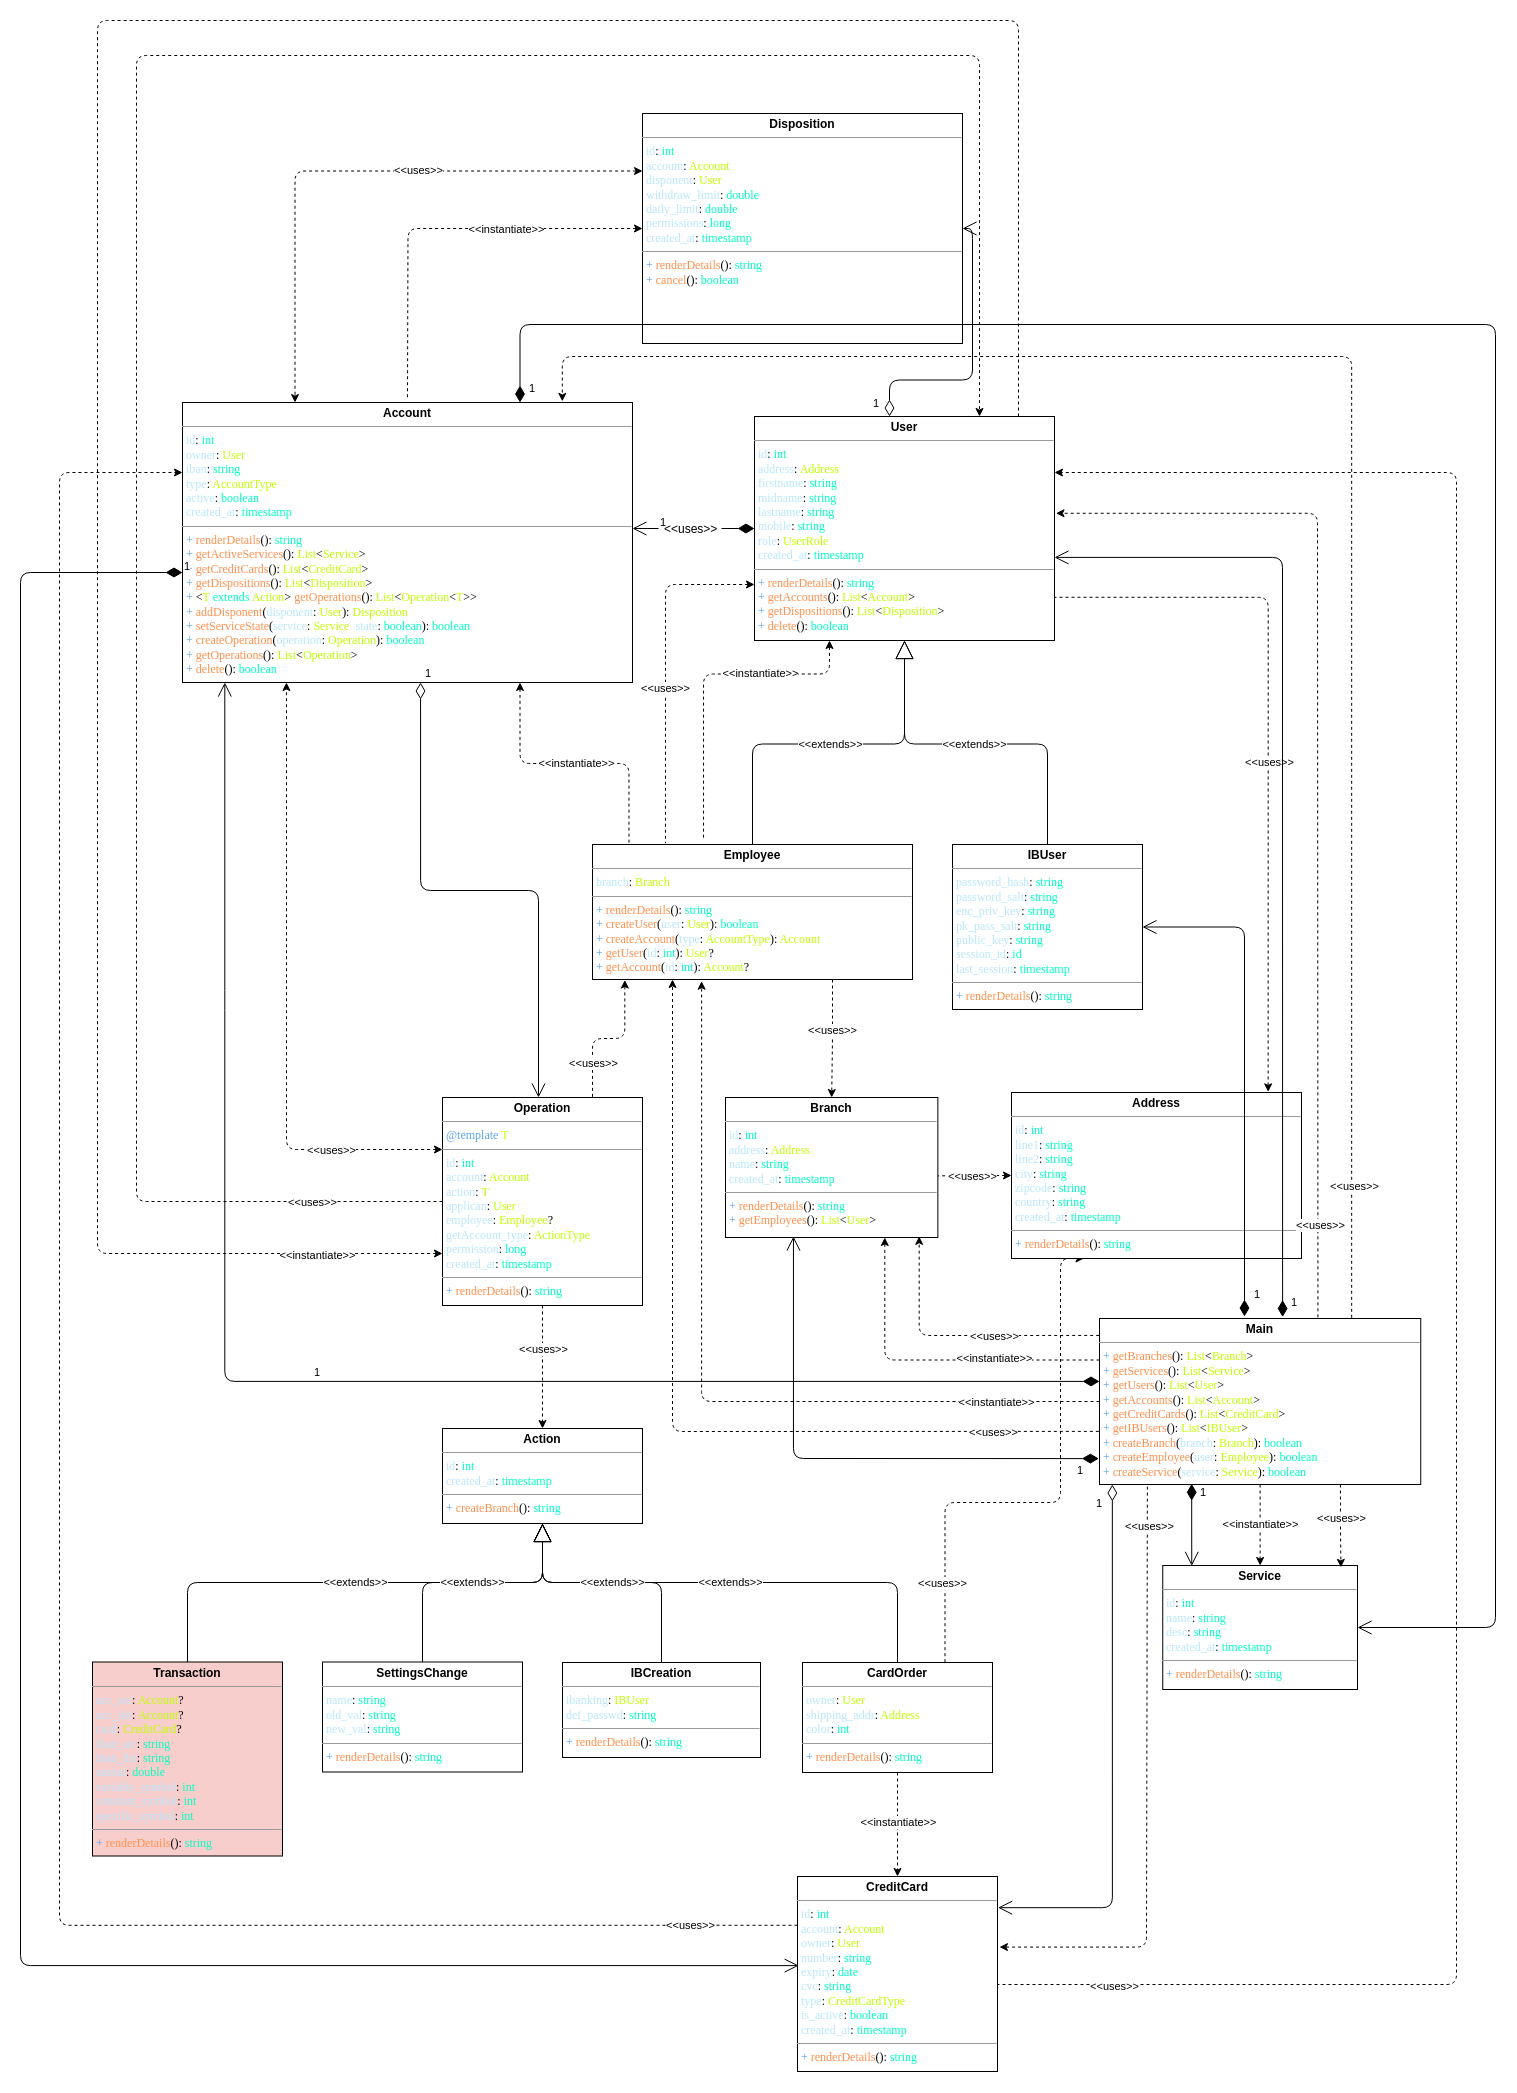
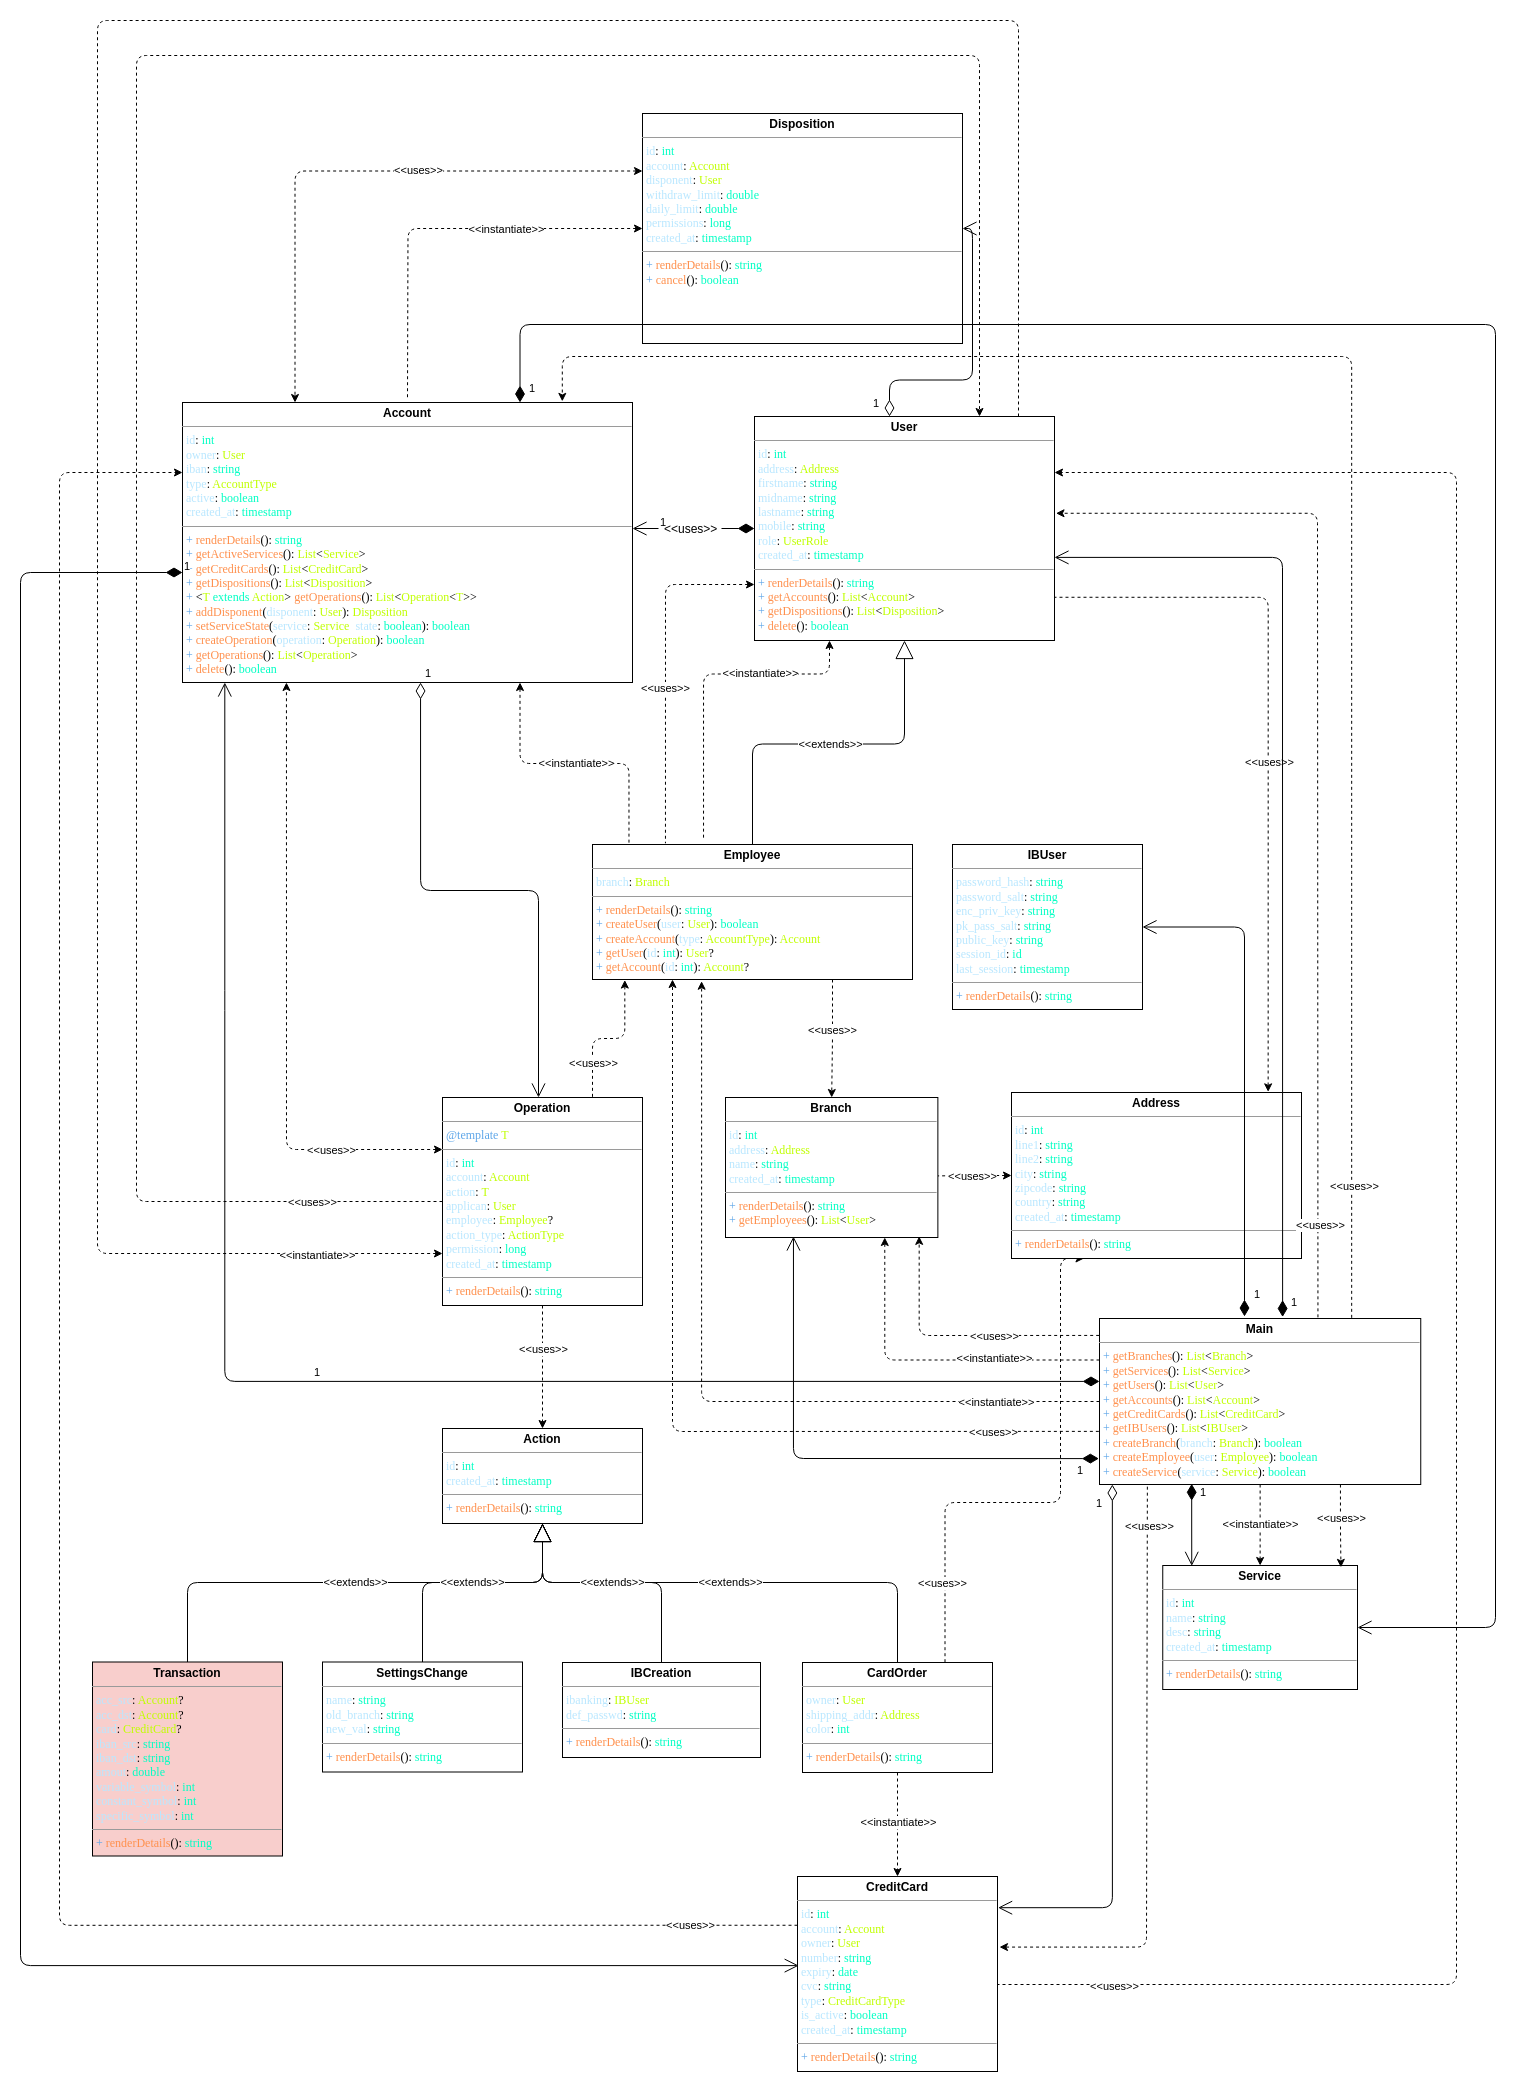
(1023, 744) -> none
(529, 1177) -> (519, 1177)
(519, 1457) -> (519, 1457)
(399, 1699) -> (399, 1699)
